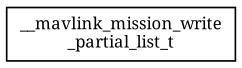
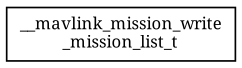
(121, 34) -> (121, 34)
